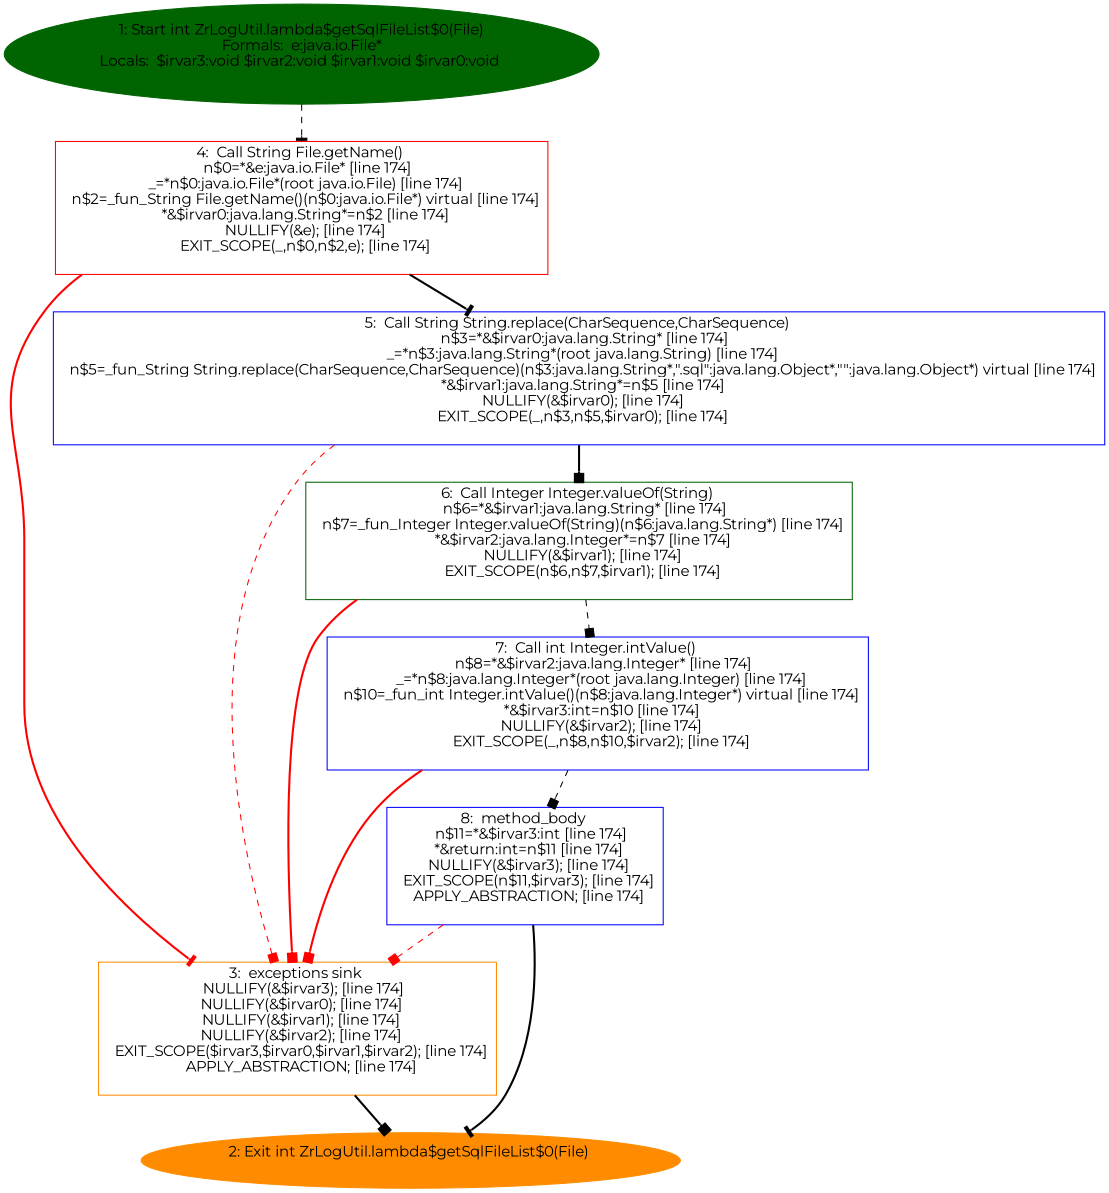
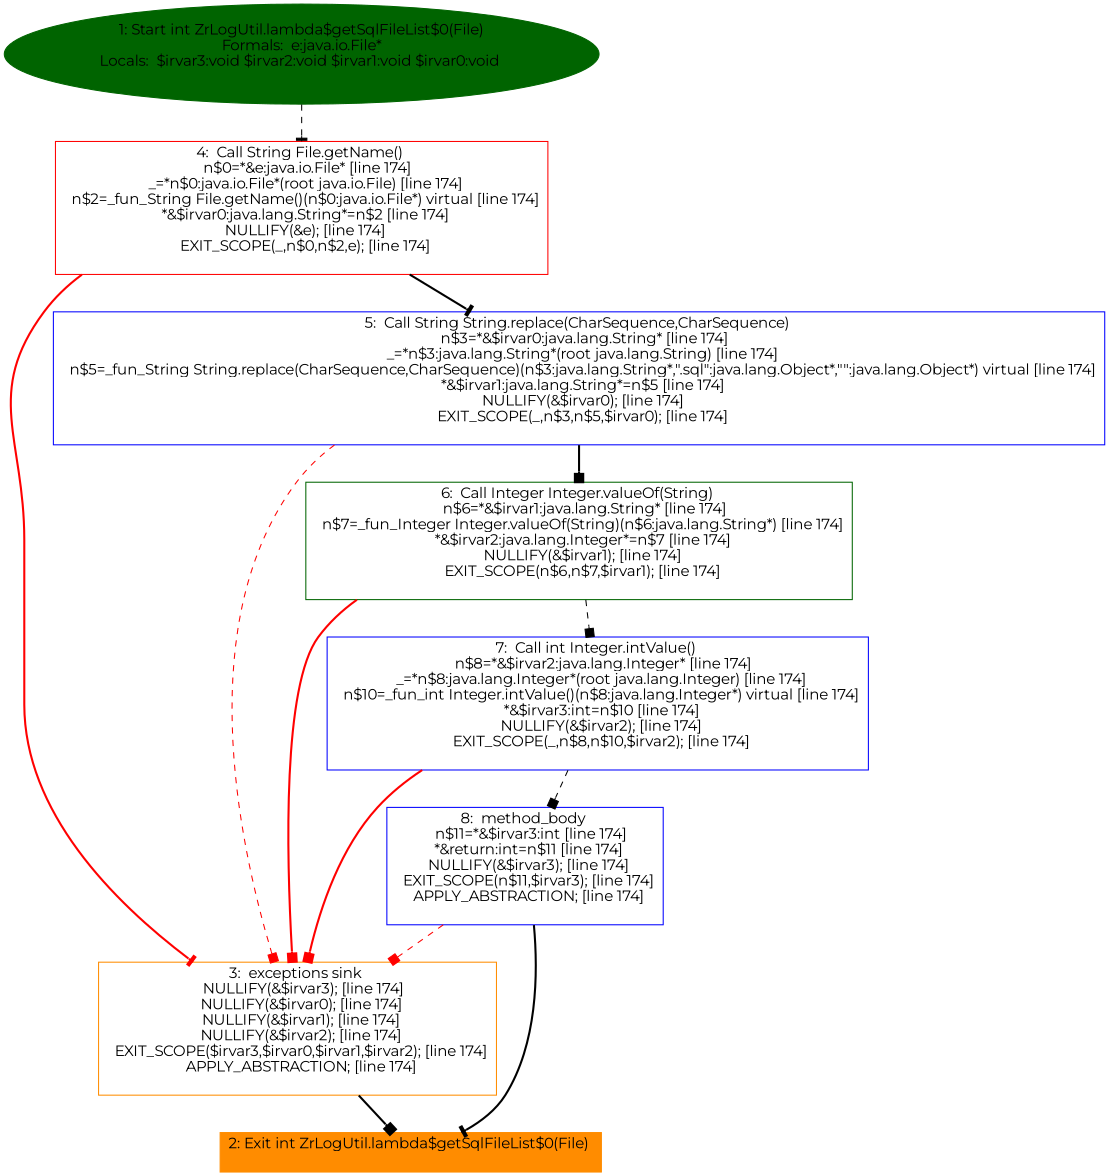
(411, 1160) -> (411, 1152)
